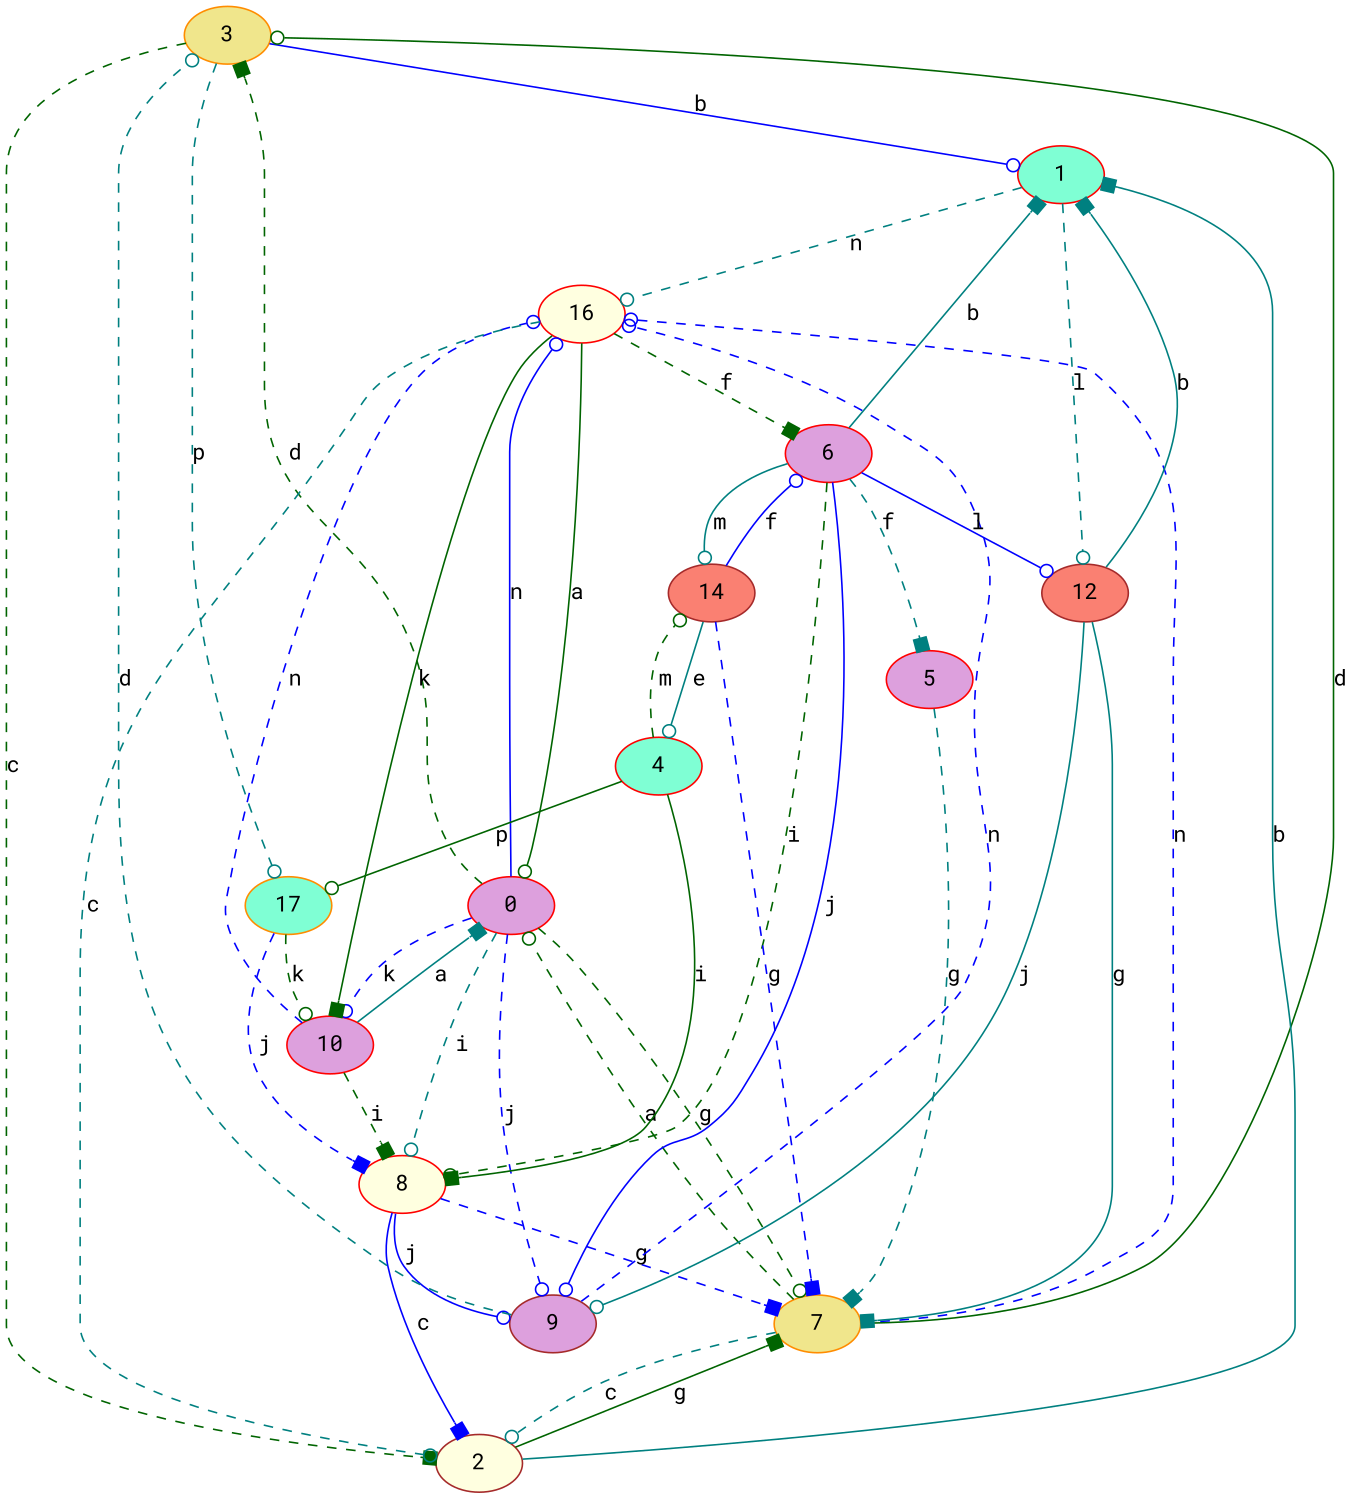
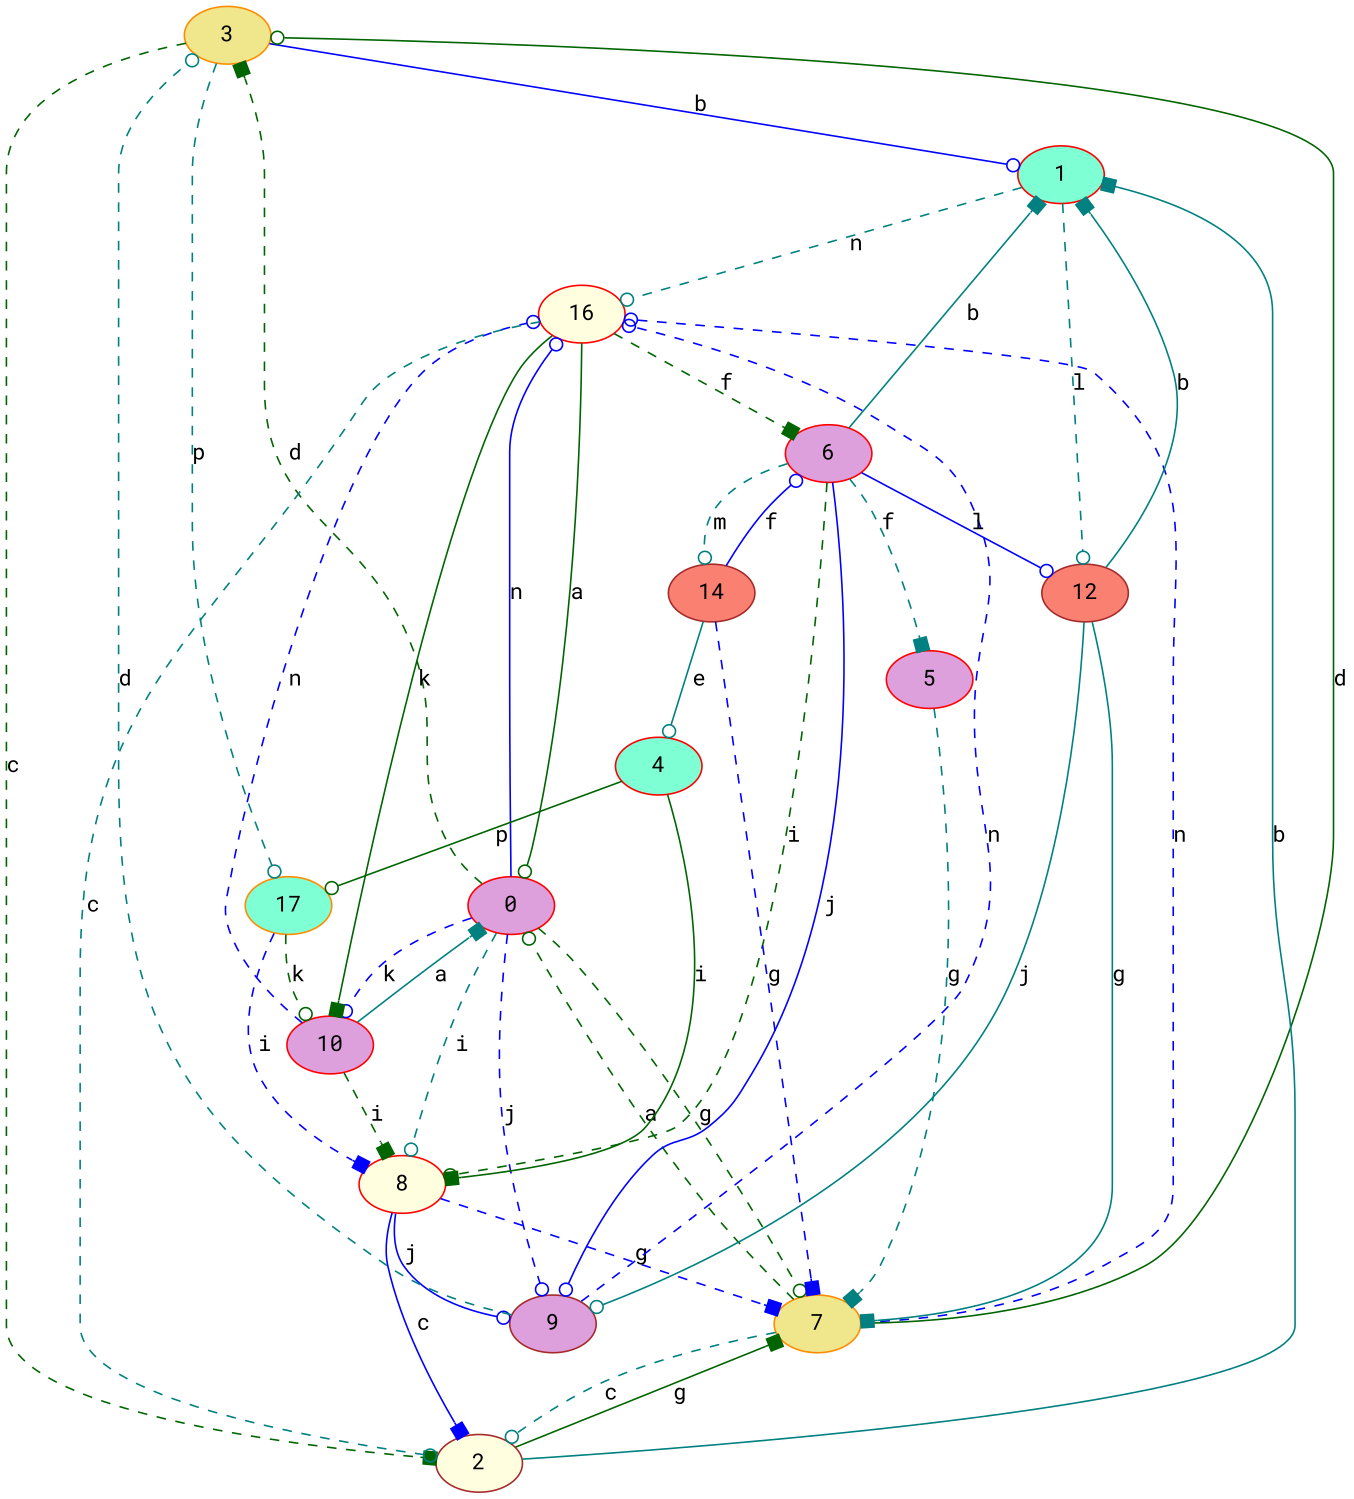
(729, 493) -> (729, 493)
(652, 678) -> none
(265, 1045) -> (265, 1045)
